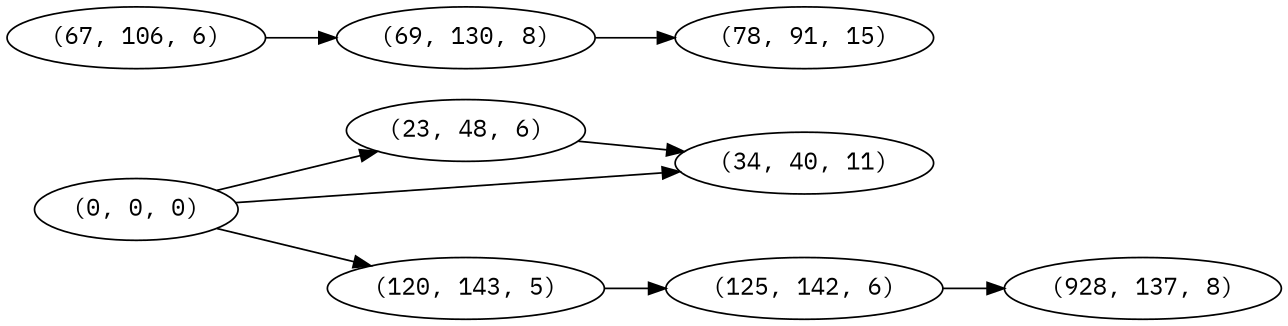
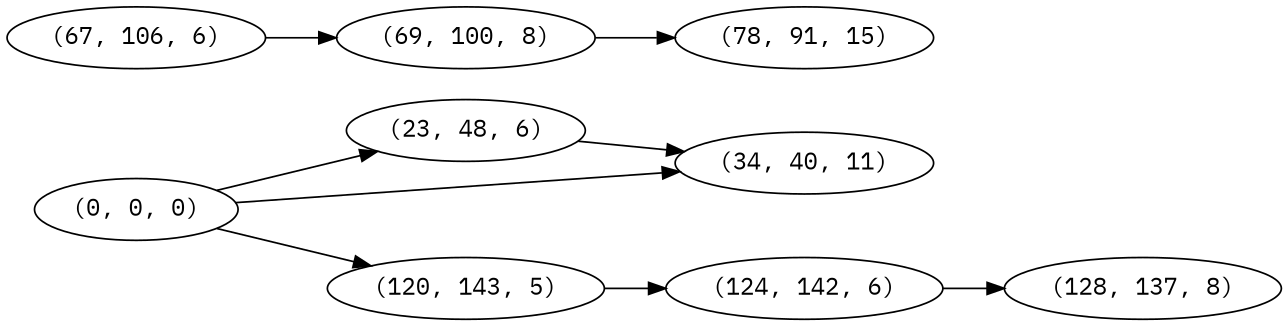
(466, 38) -> (466, 38)
(804, 288) -> (804, 288)
(1143, 288) -> (1143, 288)
